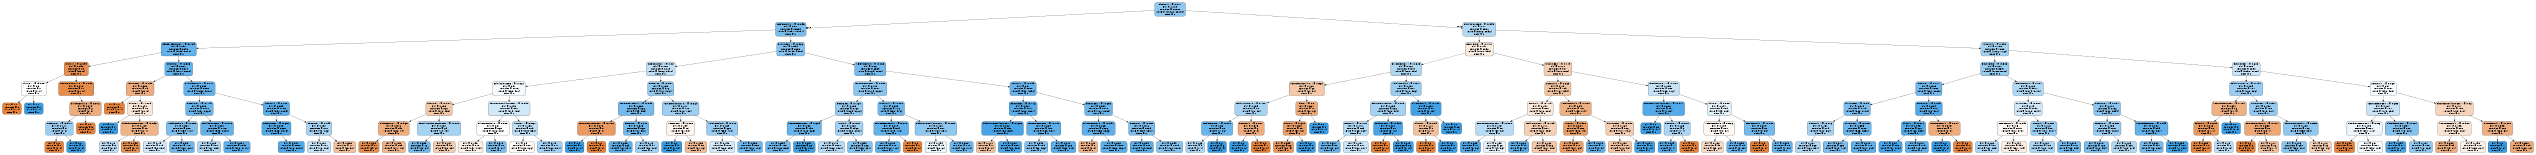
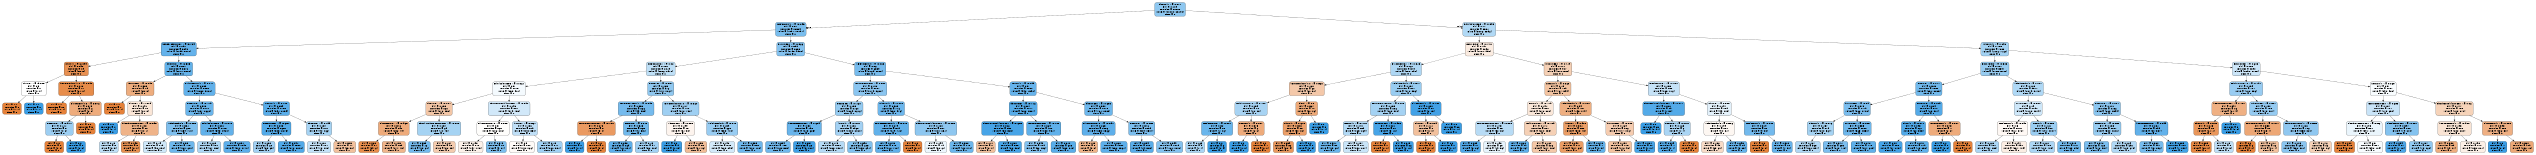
none -> (56, 109)
(155, 147) -> (155, 147)
none -> (264, 147)
(1403, 147) -> (1403, 147)
(2370, 147) -> (2370, 147)
